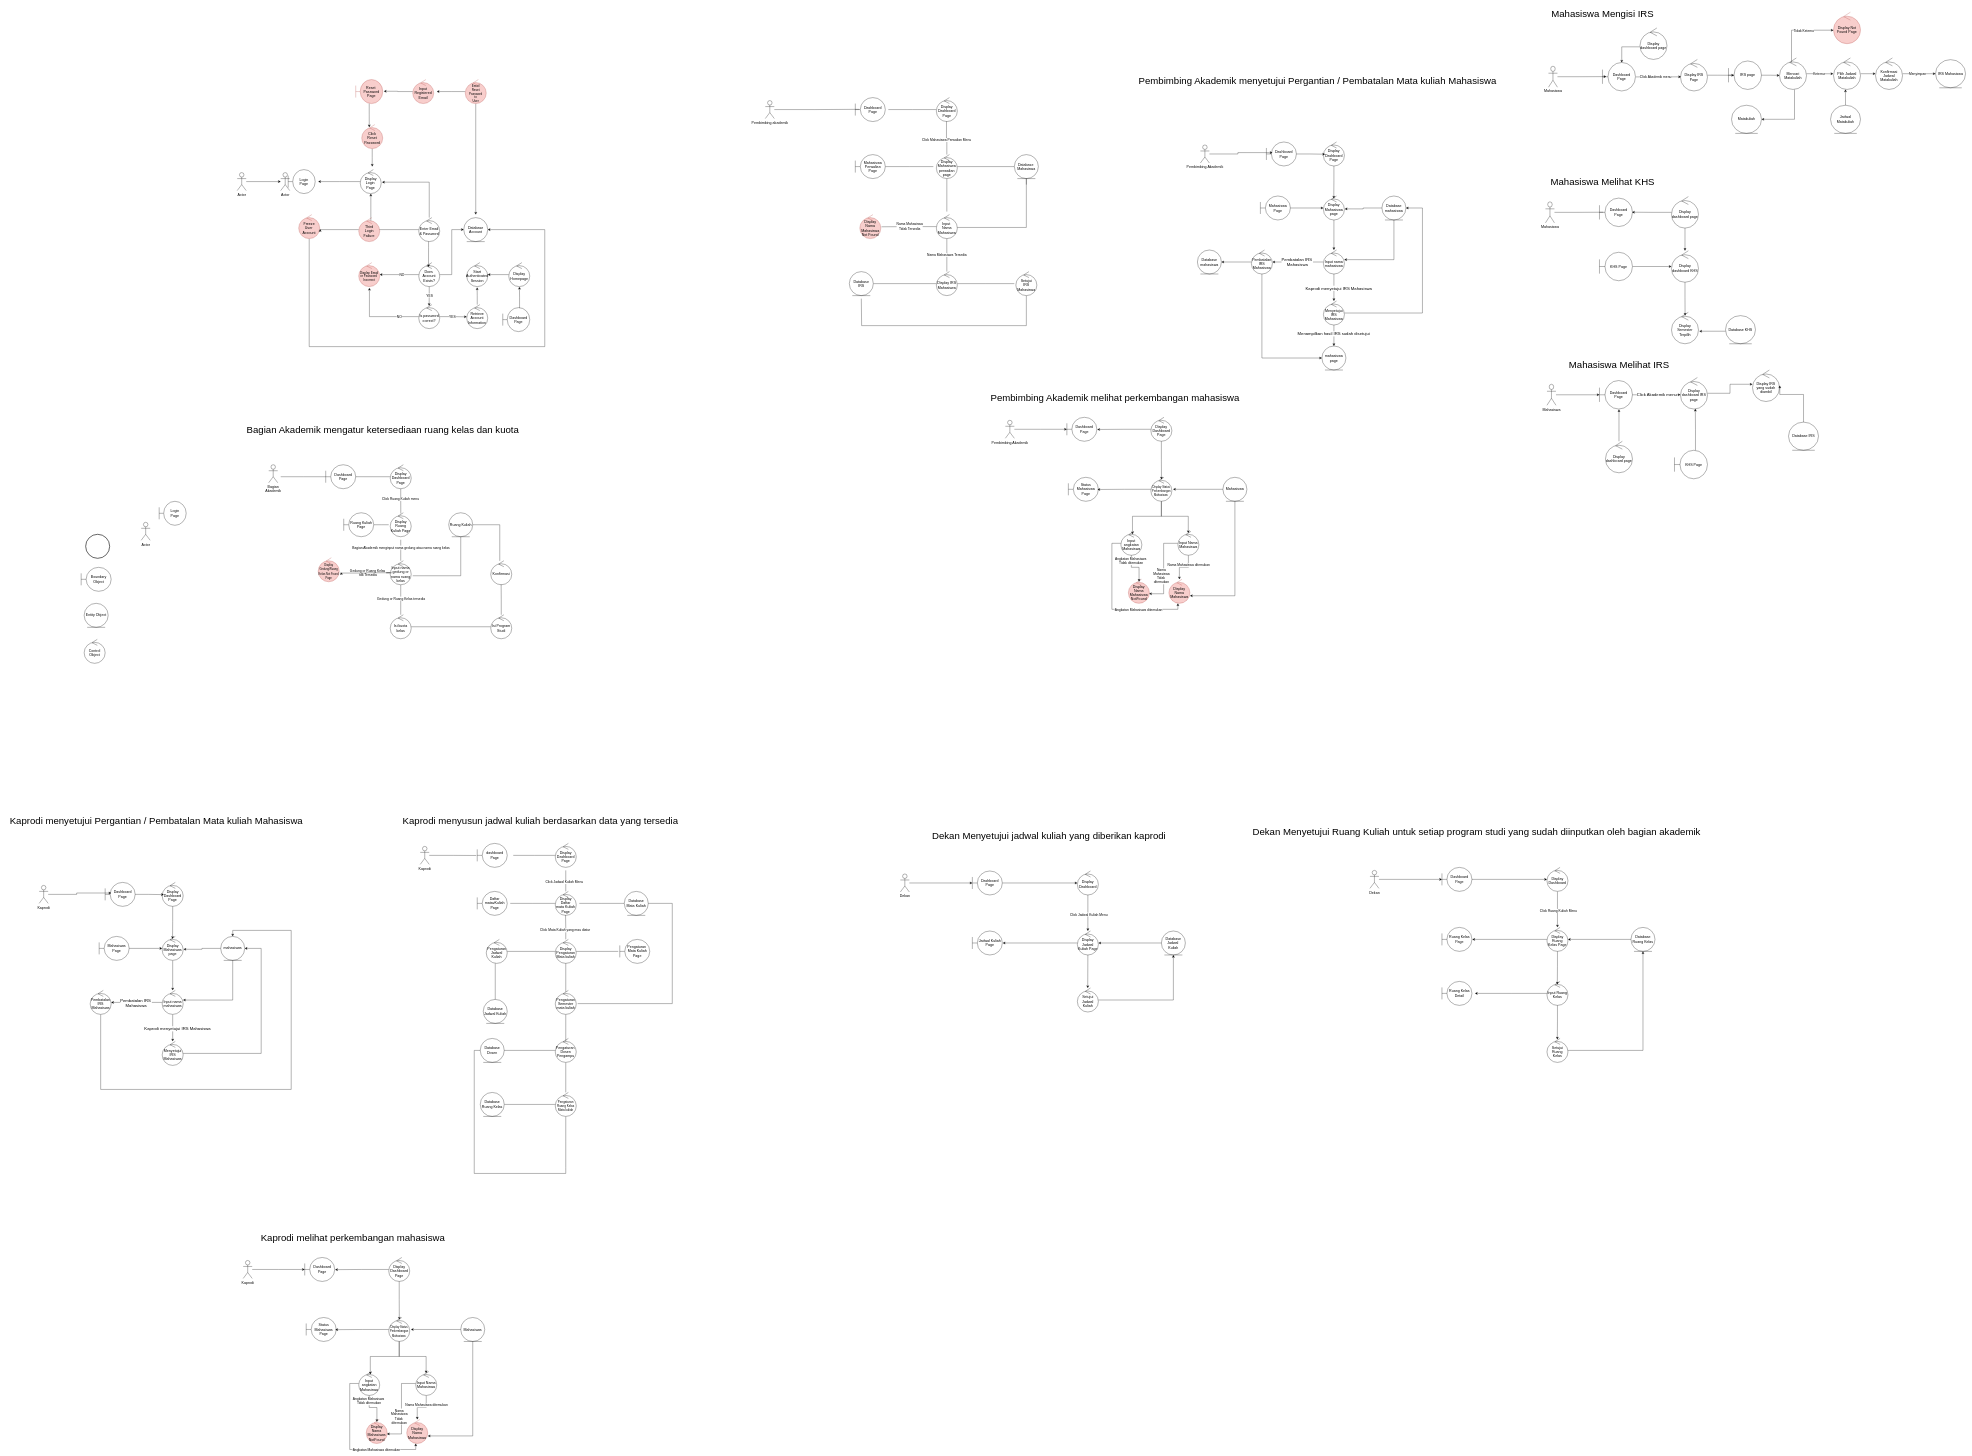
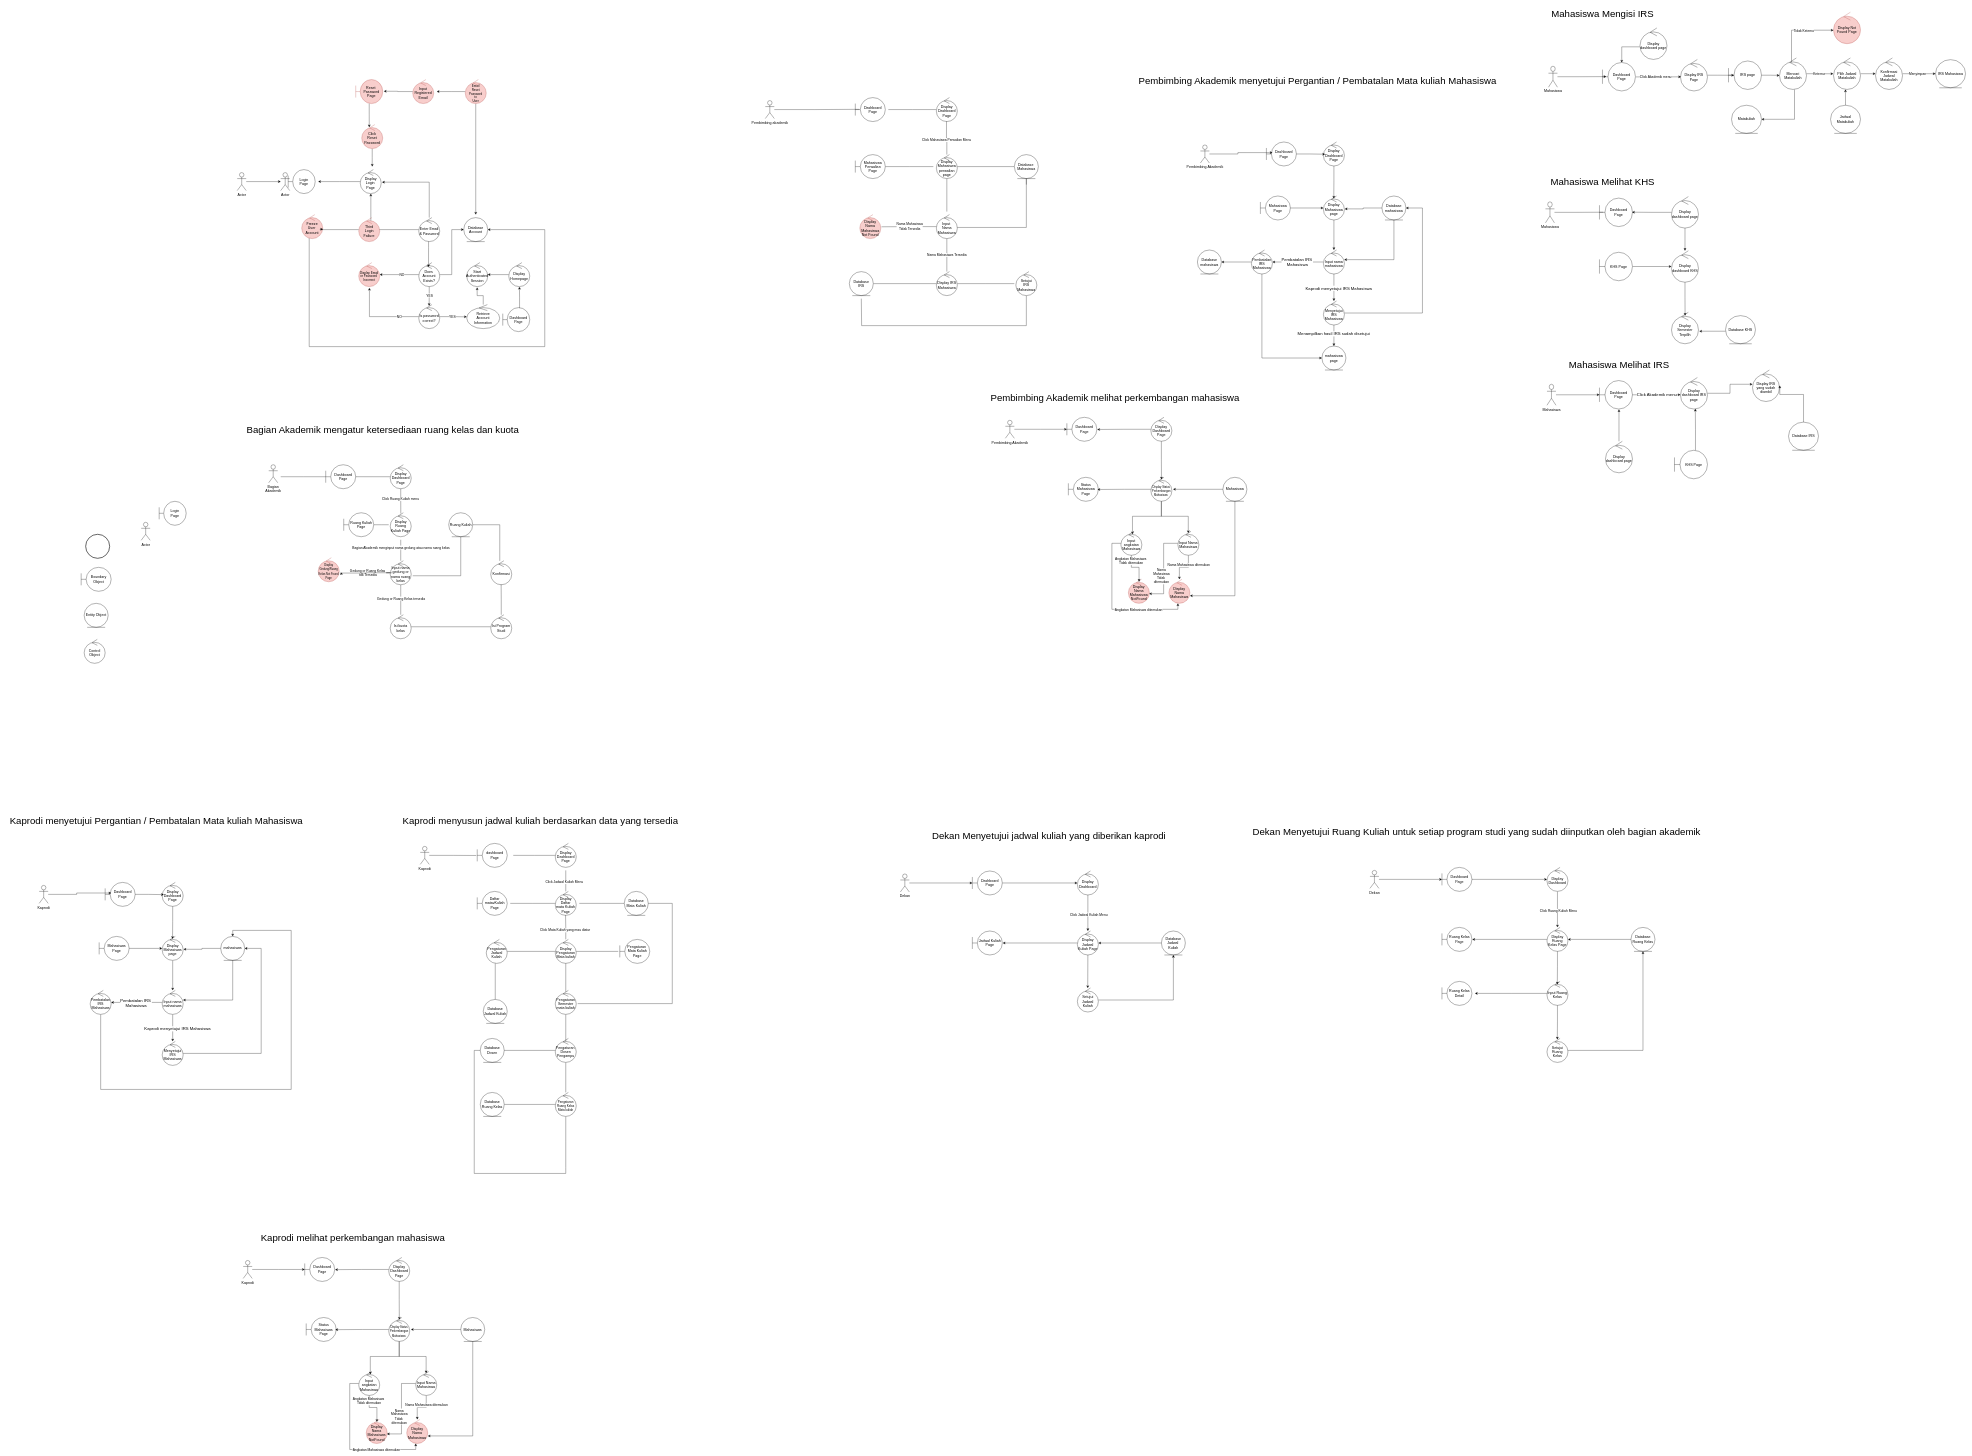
(309, 227) -> (312, 227)
(477, 317) -> (483, 317)
